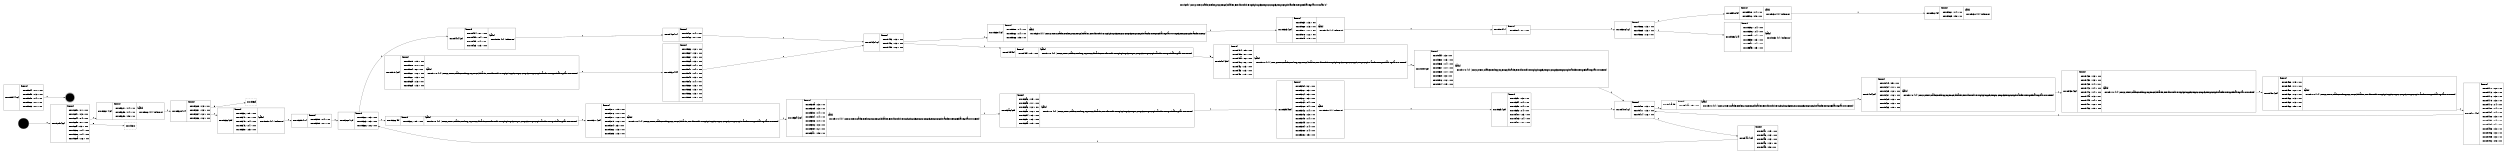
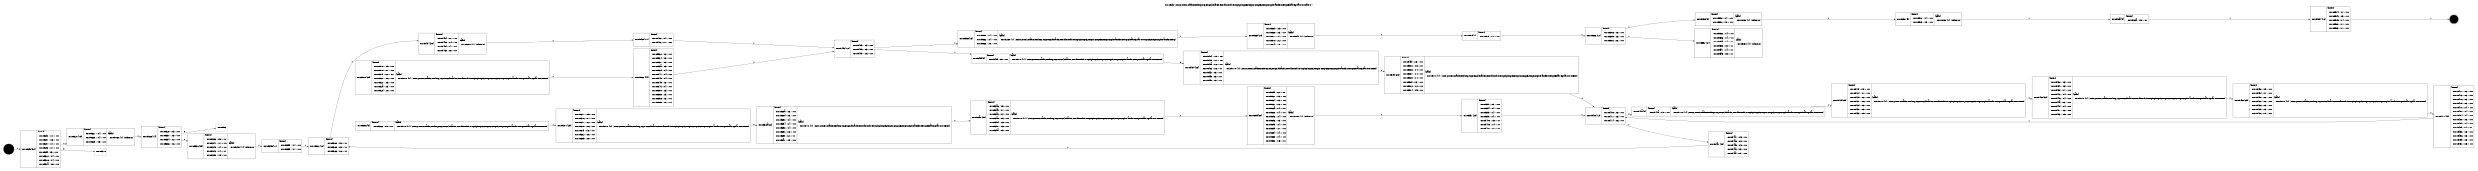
none -> (2129, 19)
(381, 121) -> none
